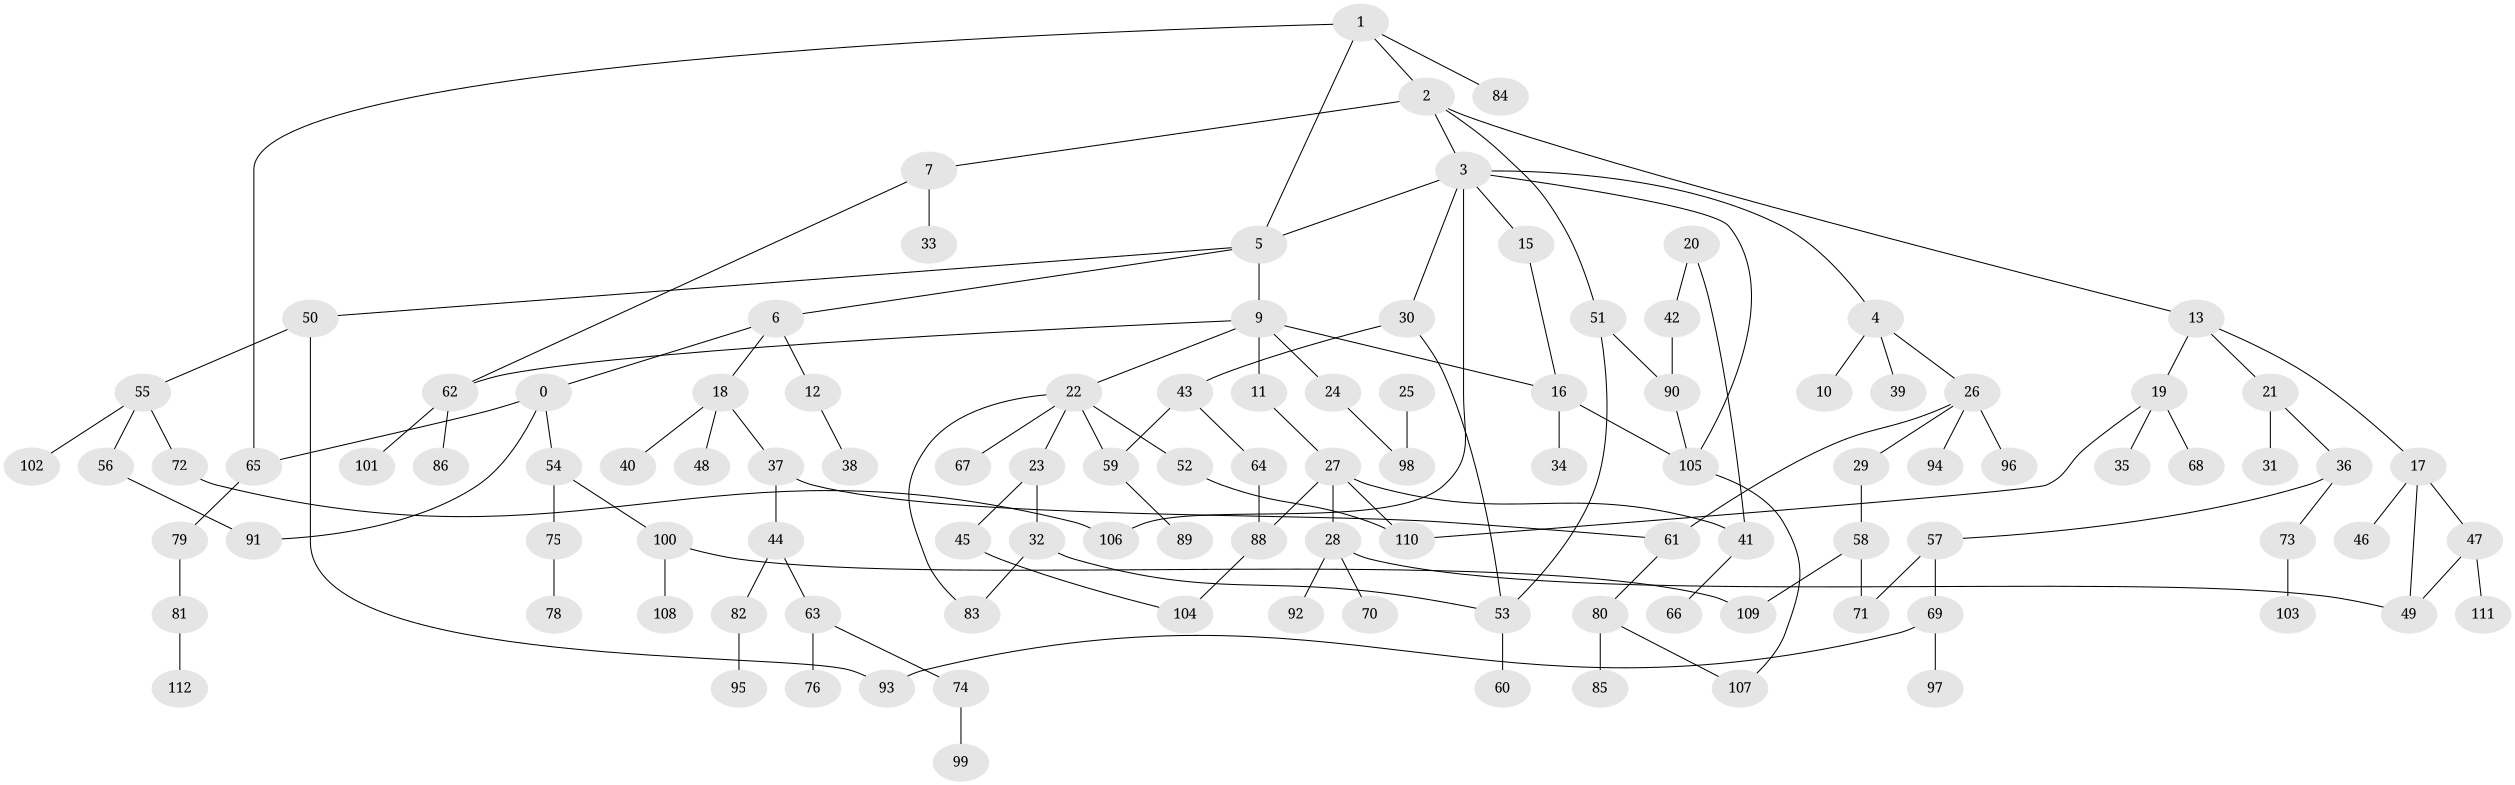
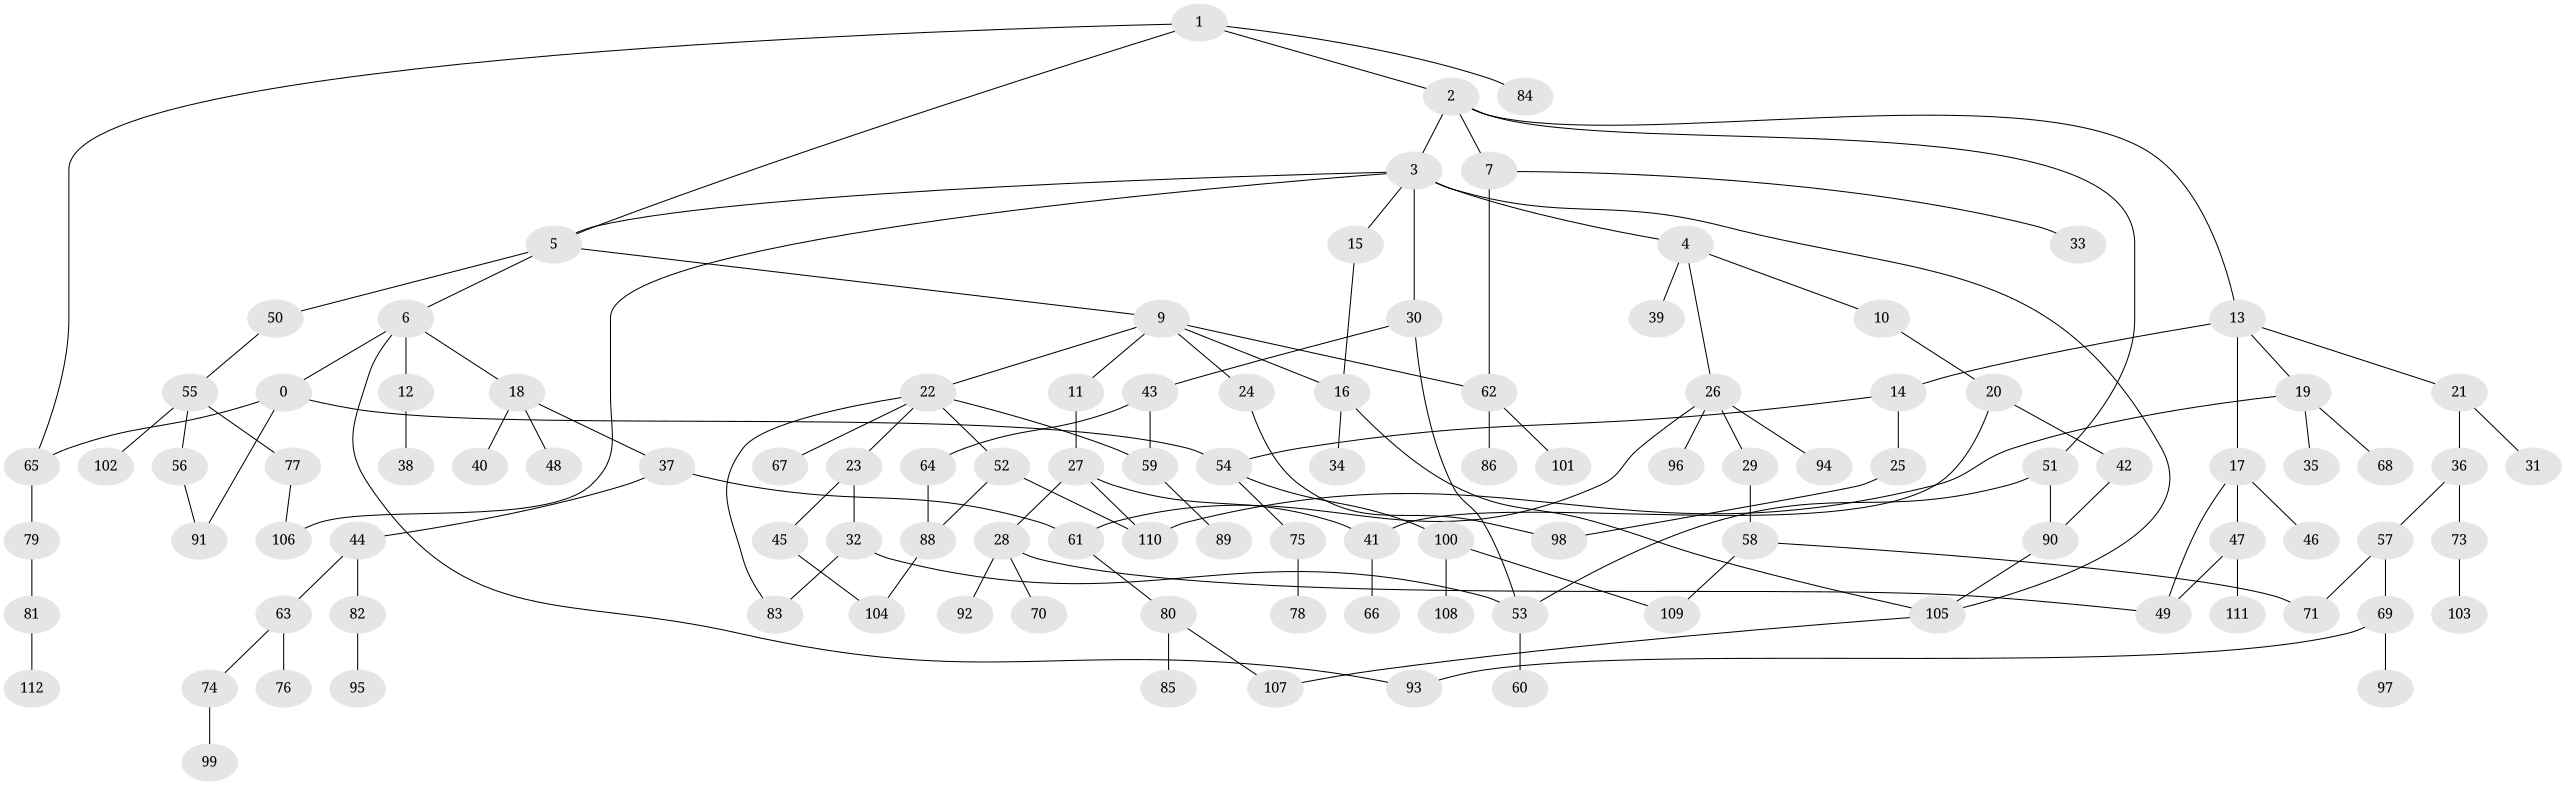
none -> (1938, 356)
none -> (1898, 393)
(180, 467) -> (293, 467)
(1302, 498) -> (970, 499)
(469, 635) -> (776, 640)
